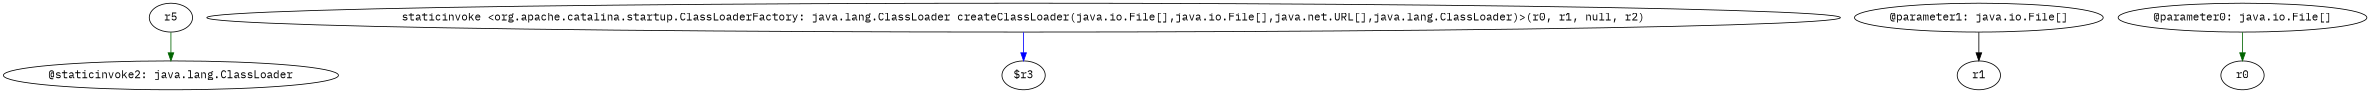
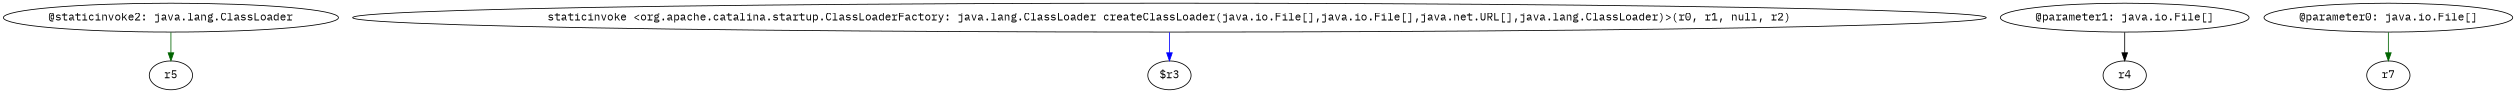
(171, 43) -> (171, 43)
(1979, 75) -> (2125, 75)
(2243, 75) -> (2388, 75)
